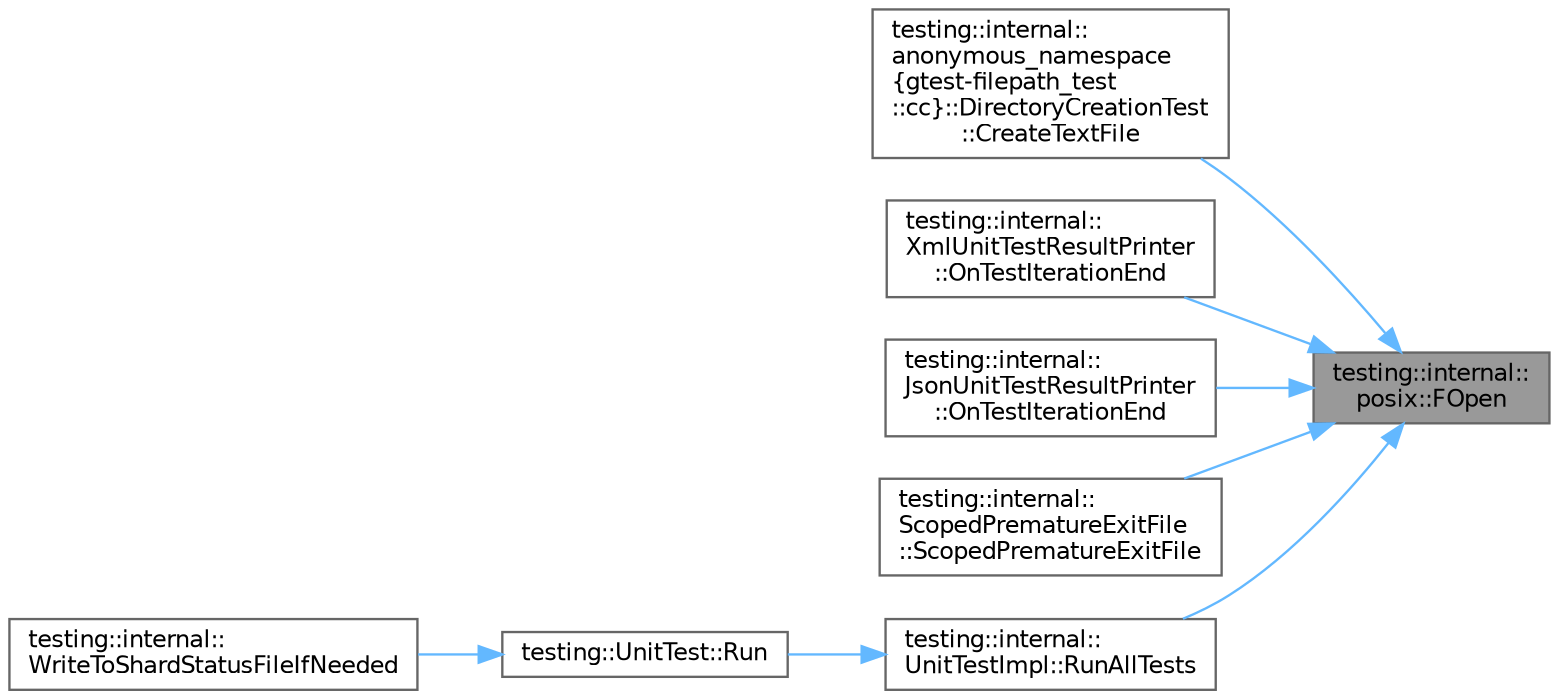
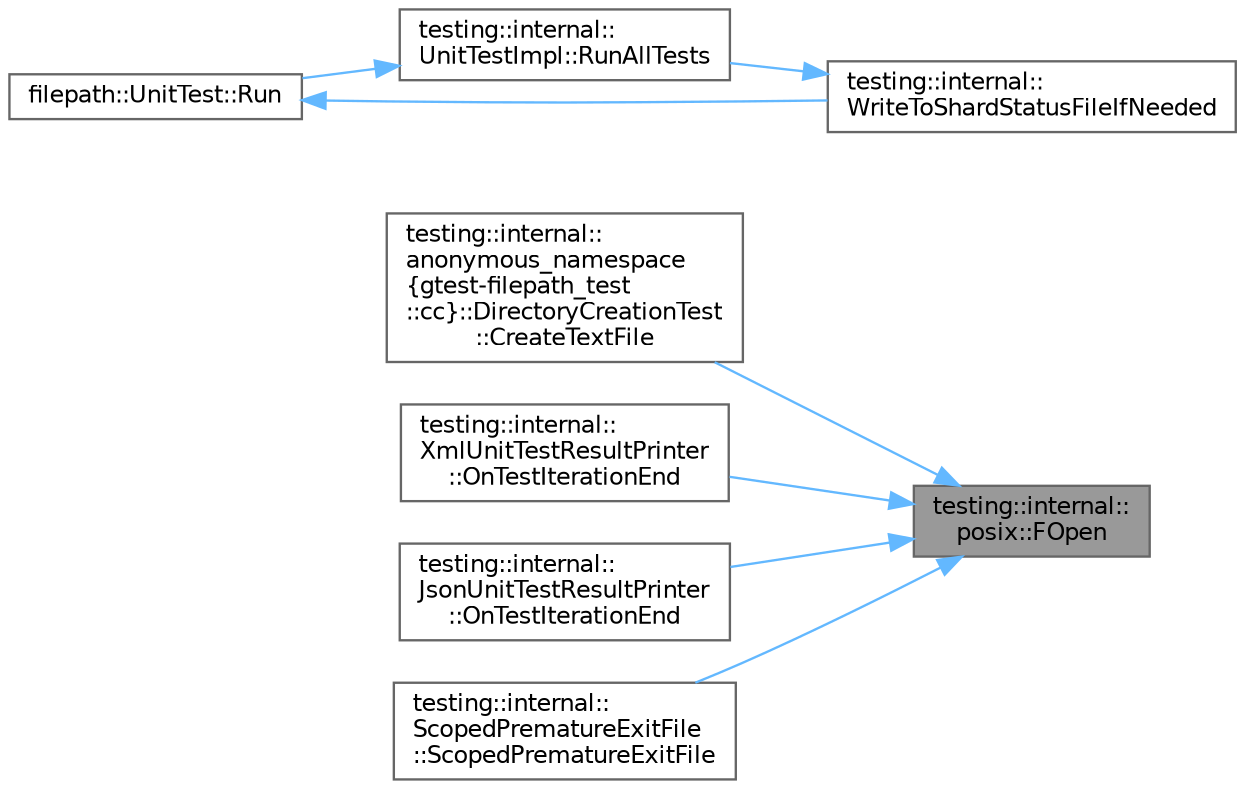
(1296, 543) -> (767, 67)
(645, 654) -> (156, 97)
